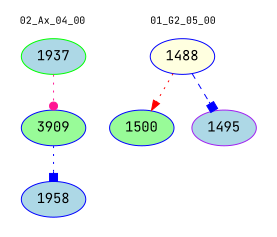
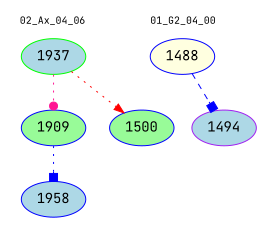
(53, 21) -> (53, 21)
(183, 21) -> (183, 21)
(165, 88) -> (88, 85)
(54, 128) -> (54, 128)
(224, 128) -> (224, 128)
